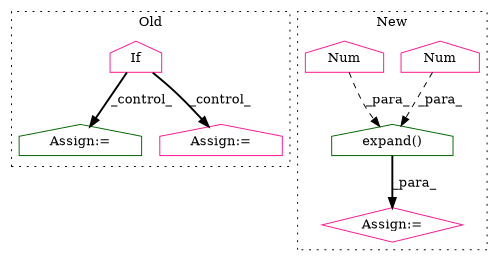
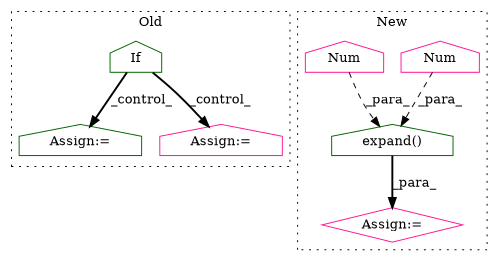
(136, 58) -> (136, 58)
